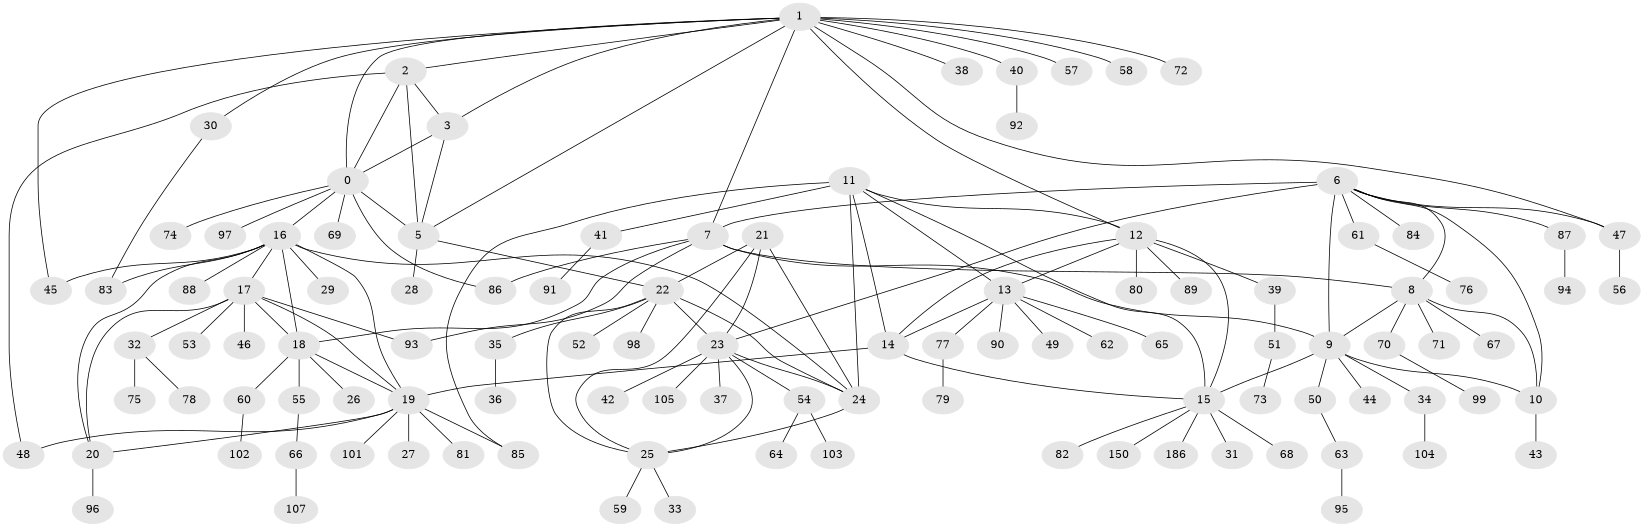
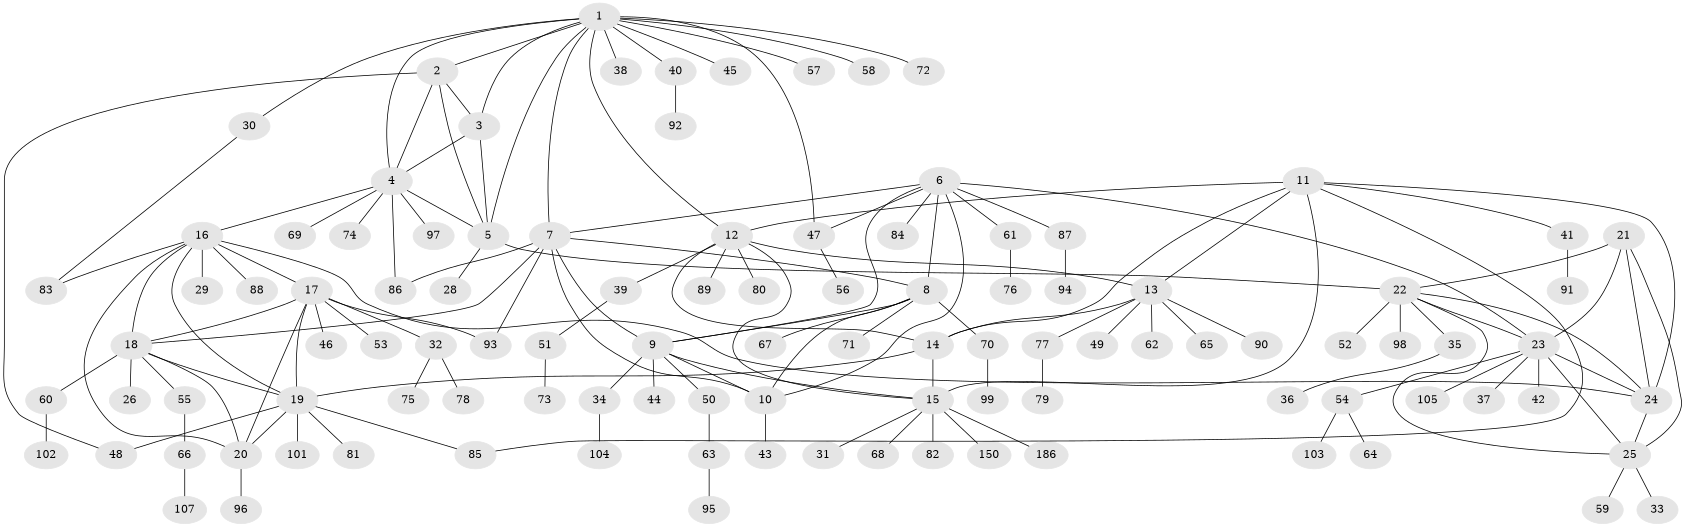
(348, 181) -> (392, 181)
(166, 263) -> none
none -> (622, 357)
none -> (208, 383)
(409, 455) -> none
